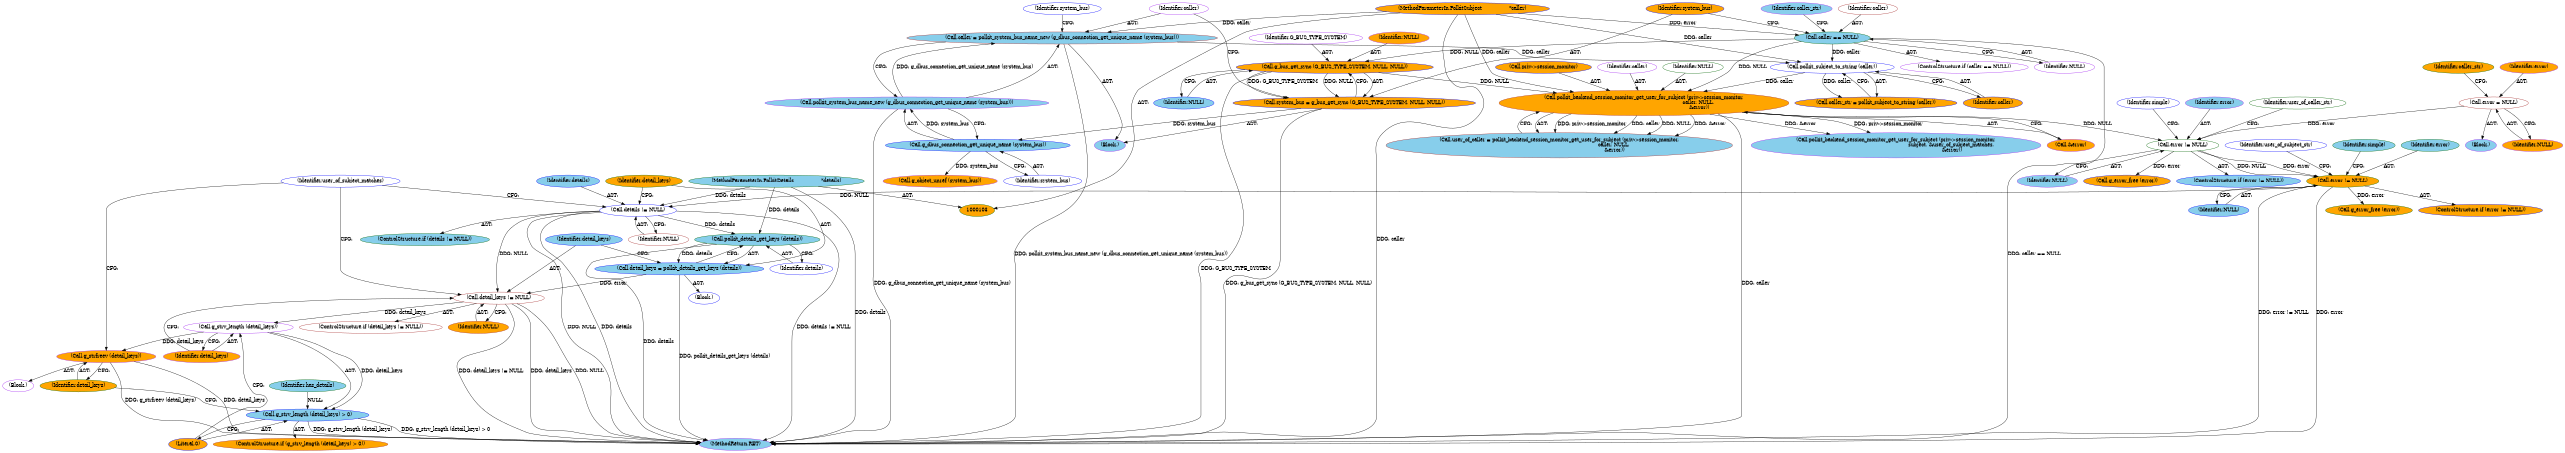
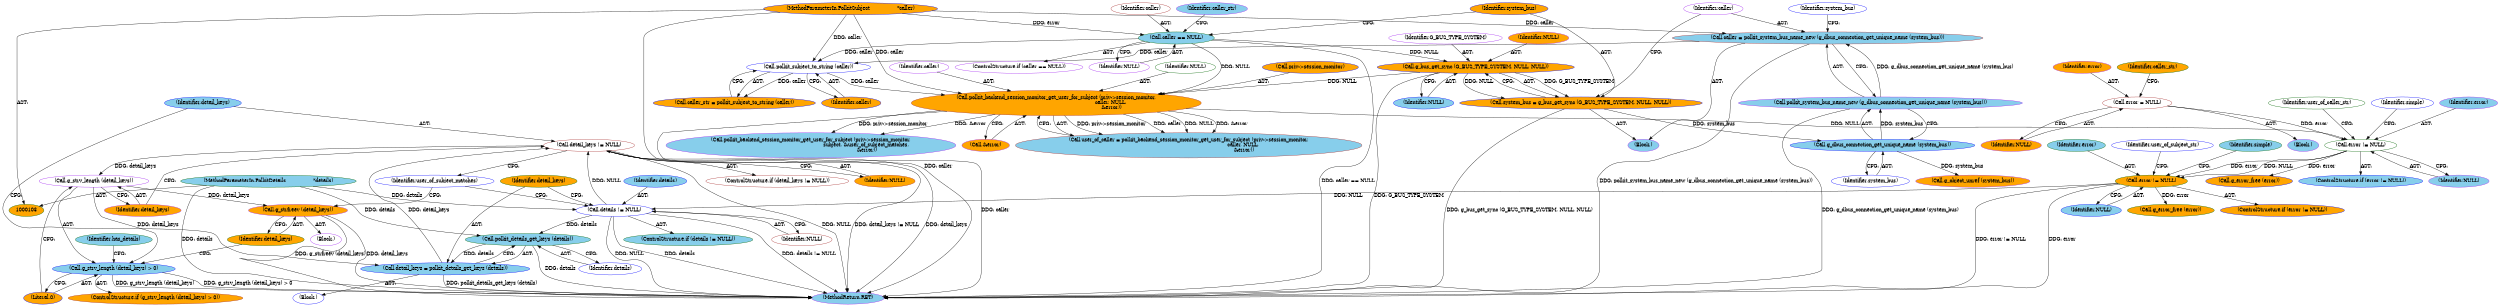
(357, 279) -> (514, 163)
(613, 283) -> (429, 210)
(316, 400) -> (121, 254)
